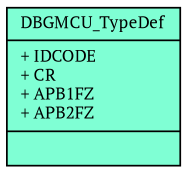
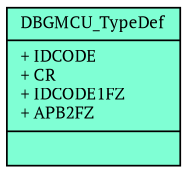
(58, 94) -> (73, 94)
